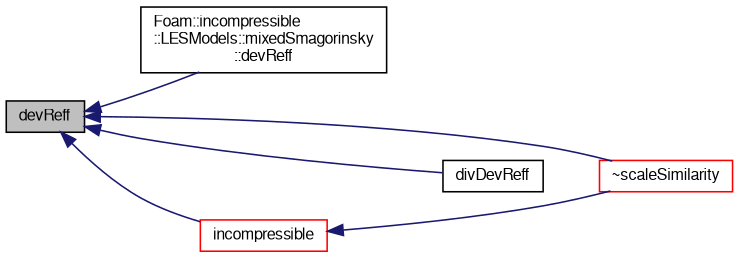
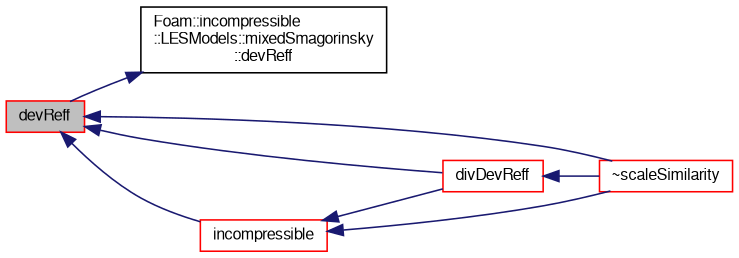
(150, 90) -> (98, 89)
(45, 117) -> (45, 117)
(493, 176) -> (493, 176)
none -> (579, 176)
none -> (390, 203)
